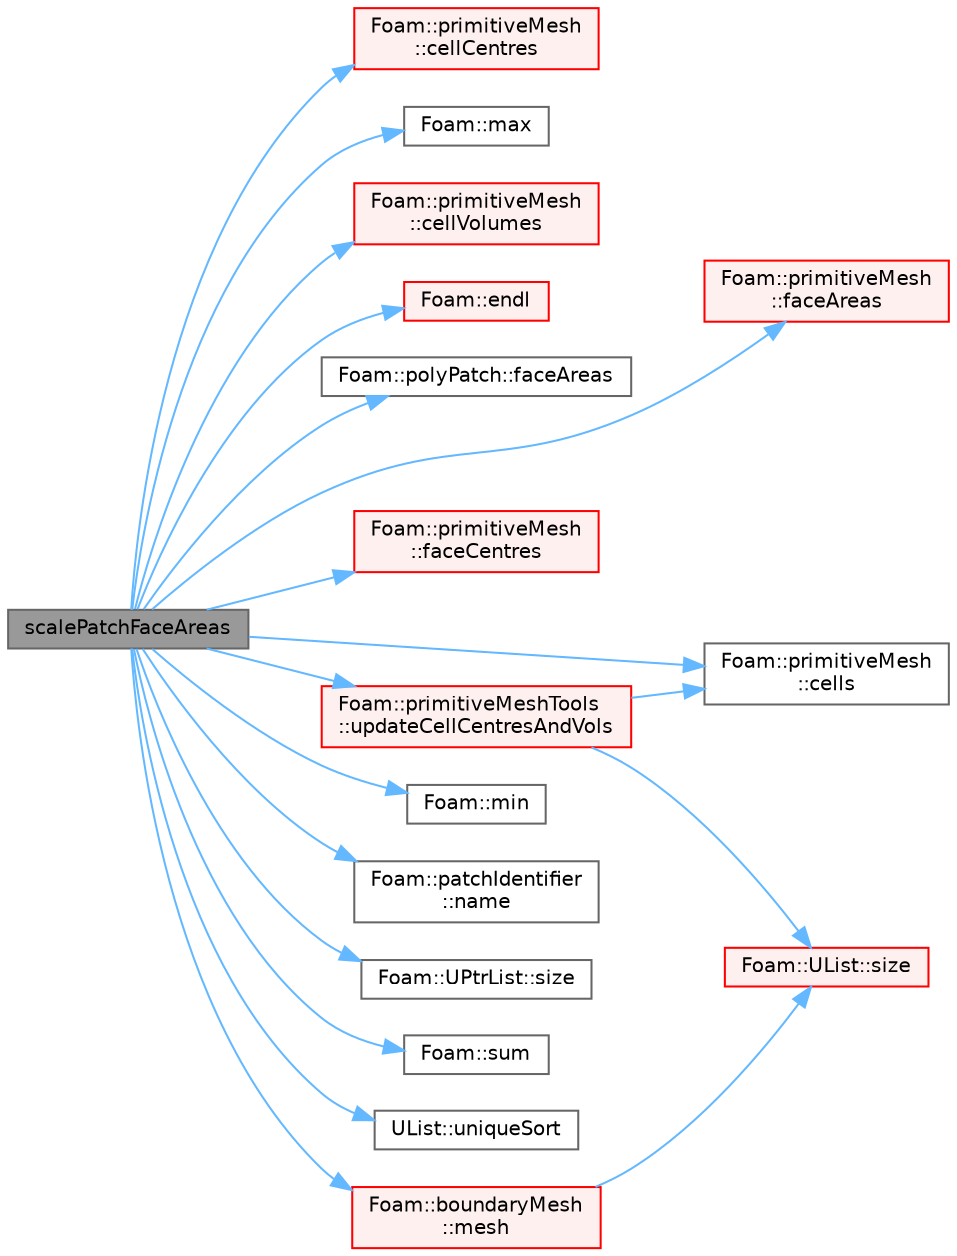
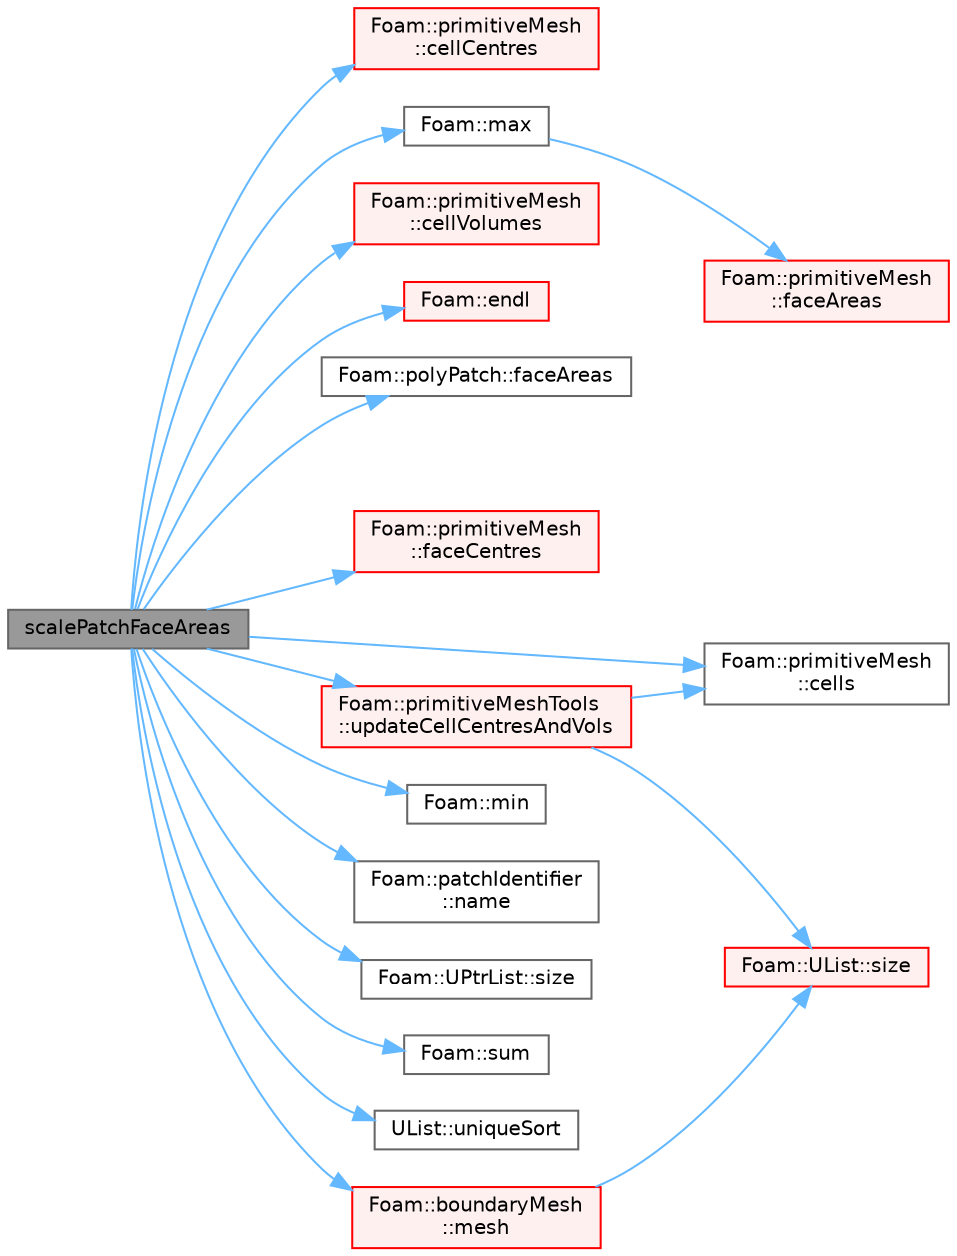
(453, 456) -> (665, 181)
